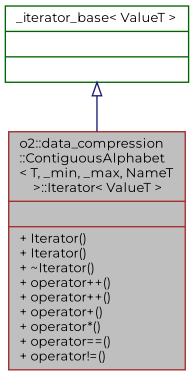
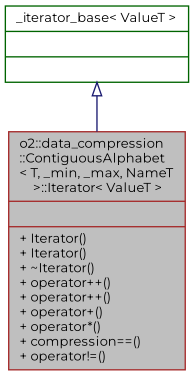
(66, 342) -> (80, 342)
